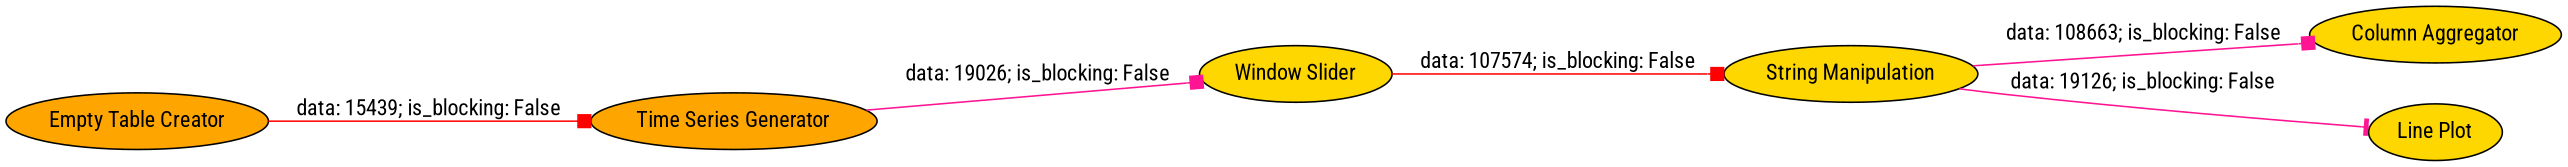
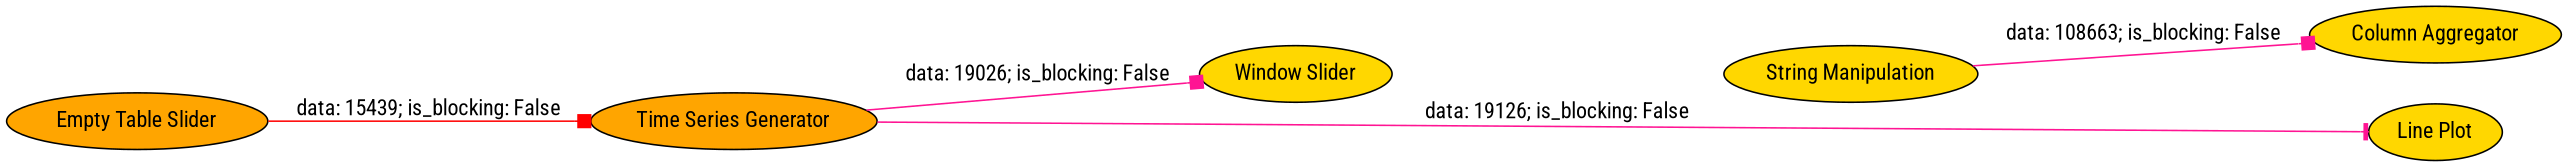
(1550, 74) -> none
(2160, 110) -> (1619, 127)
(137, 121) -> (137, 121)
